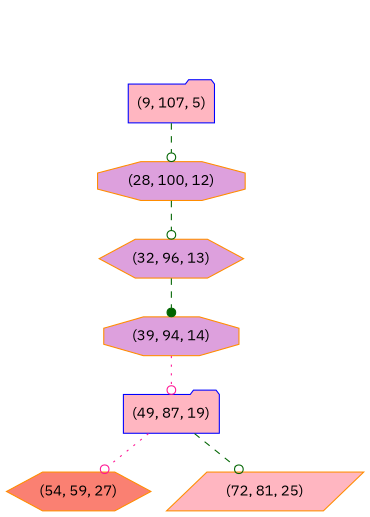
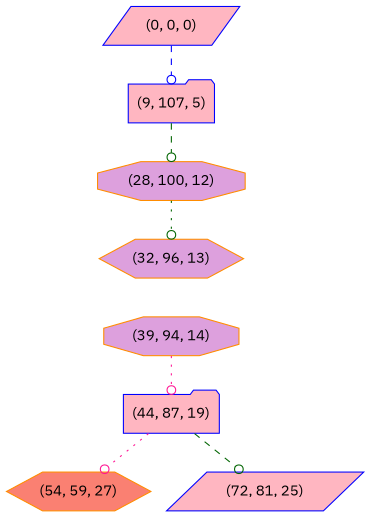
none -> (171, 26)
(171, 216) -> (171, 216)
(171, 293) -> none
(171, 414) -> (171, 414)
(265, 491) -> (265, 491)
